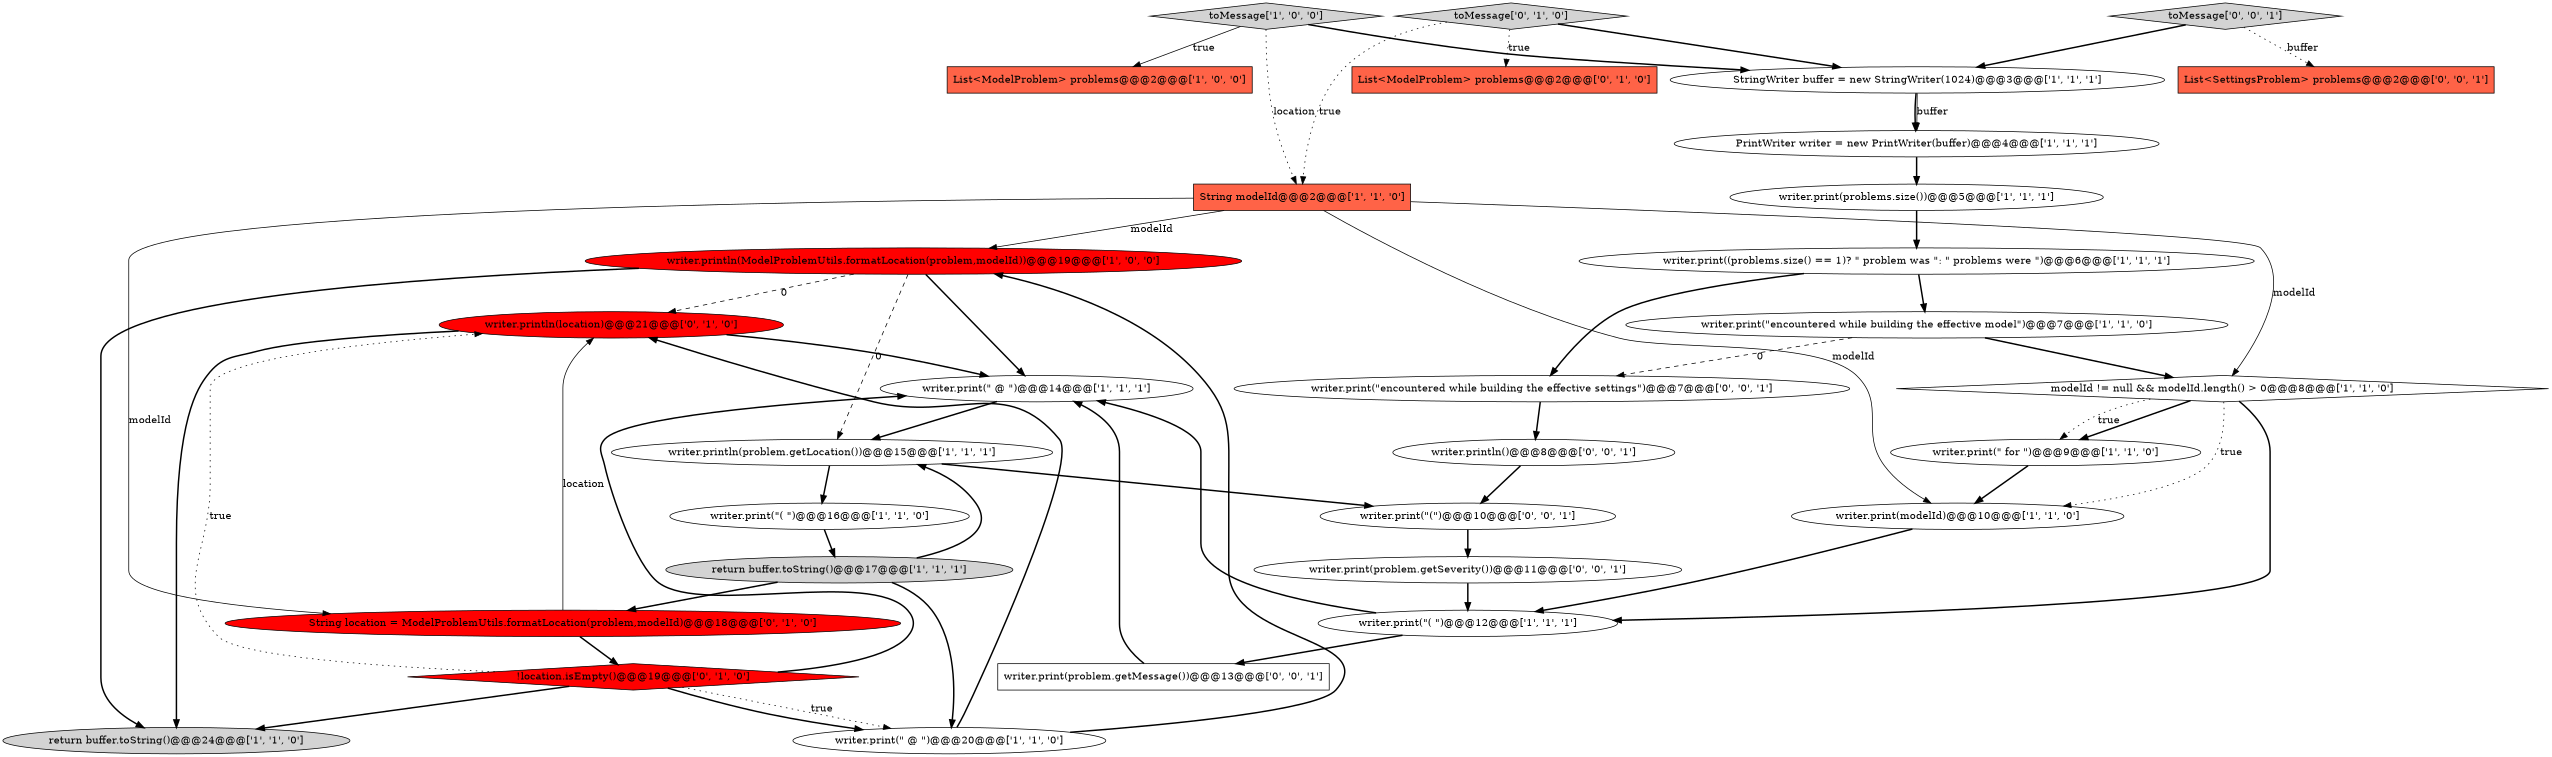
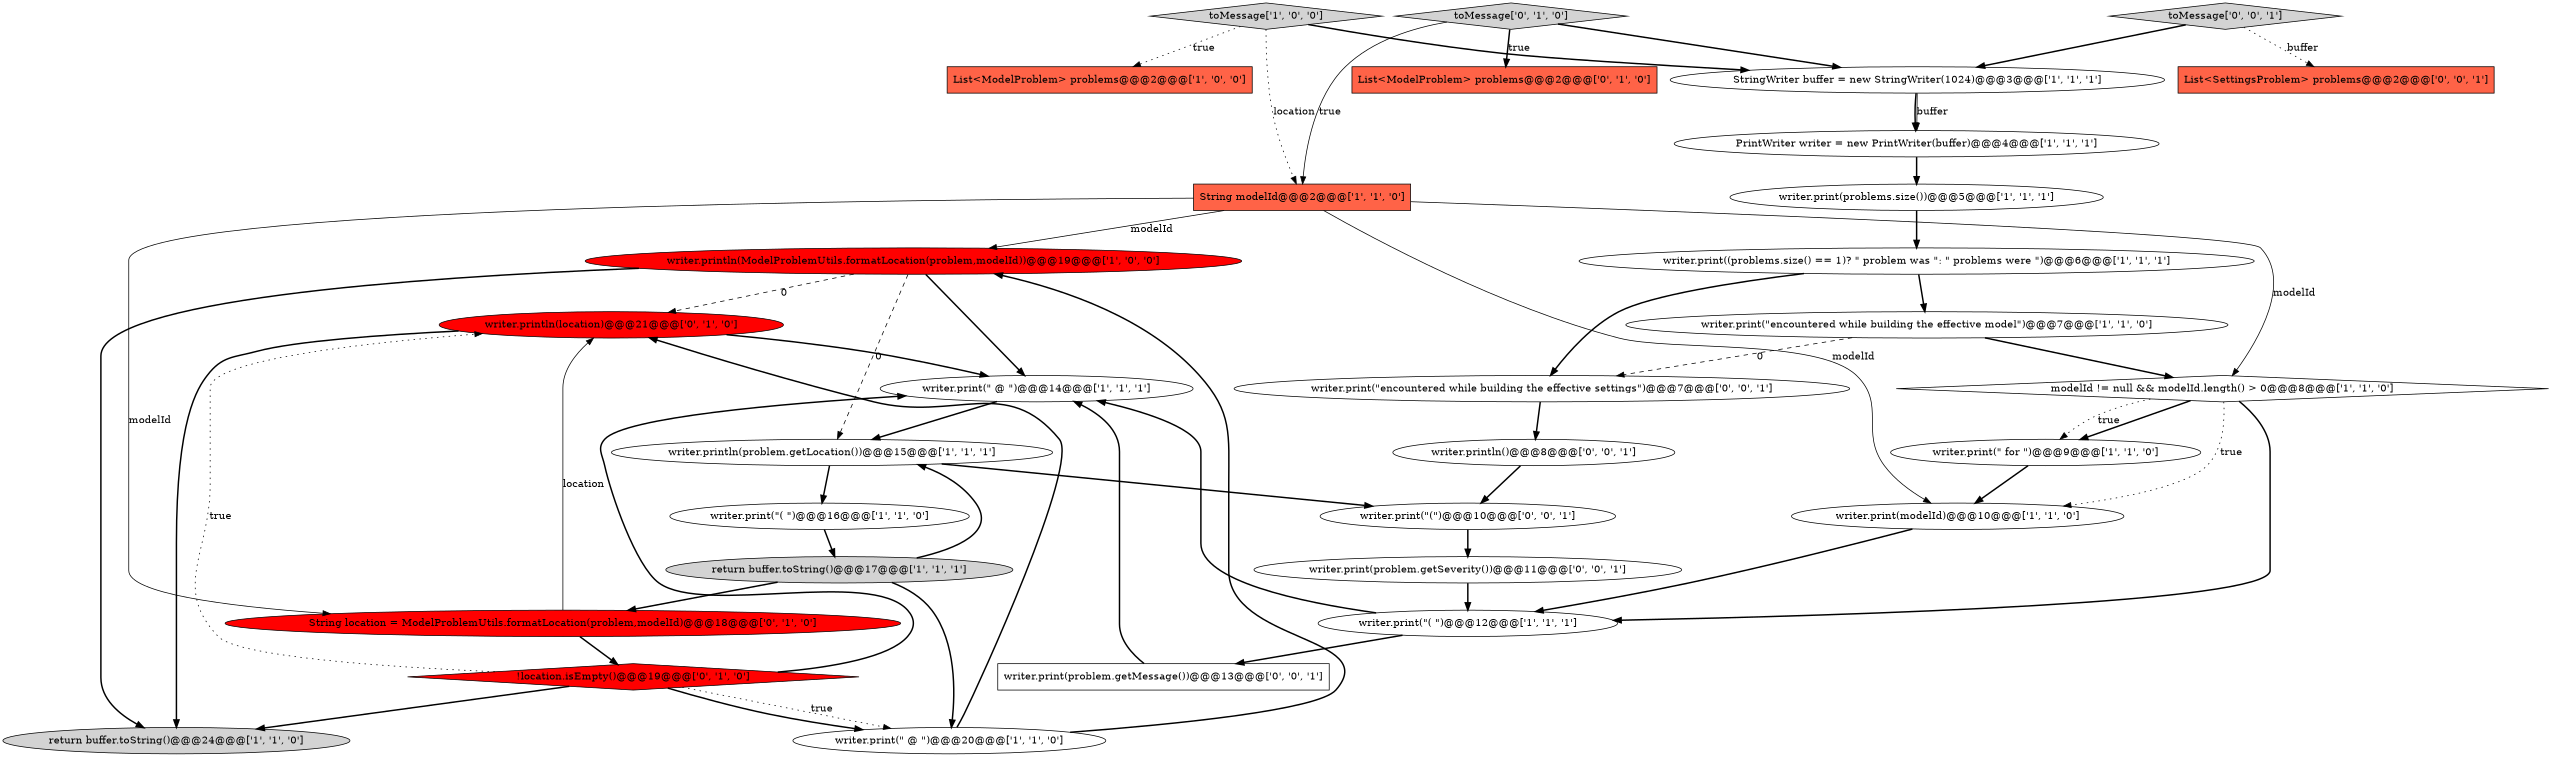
(1508, 44) -> (1508, 44)
(1190, 45) -> (1190, 45)
(1343, 70) -> (1343, 70)
